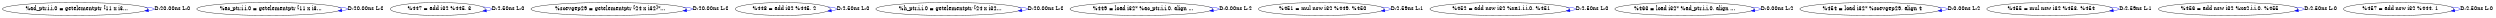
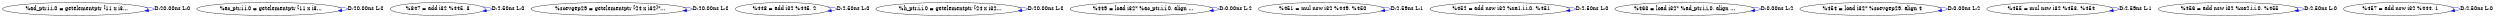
(438, 9) -> (438, 9)
